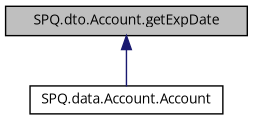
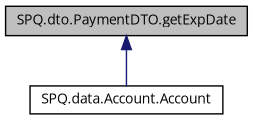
(126, 21) -> (126, 21)
